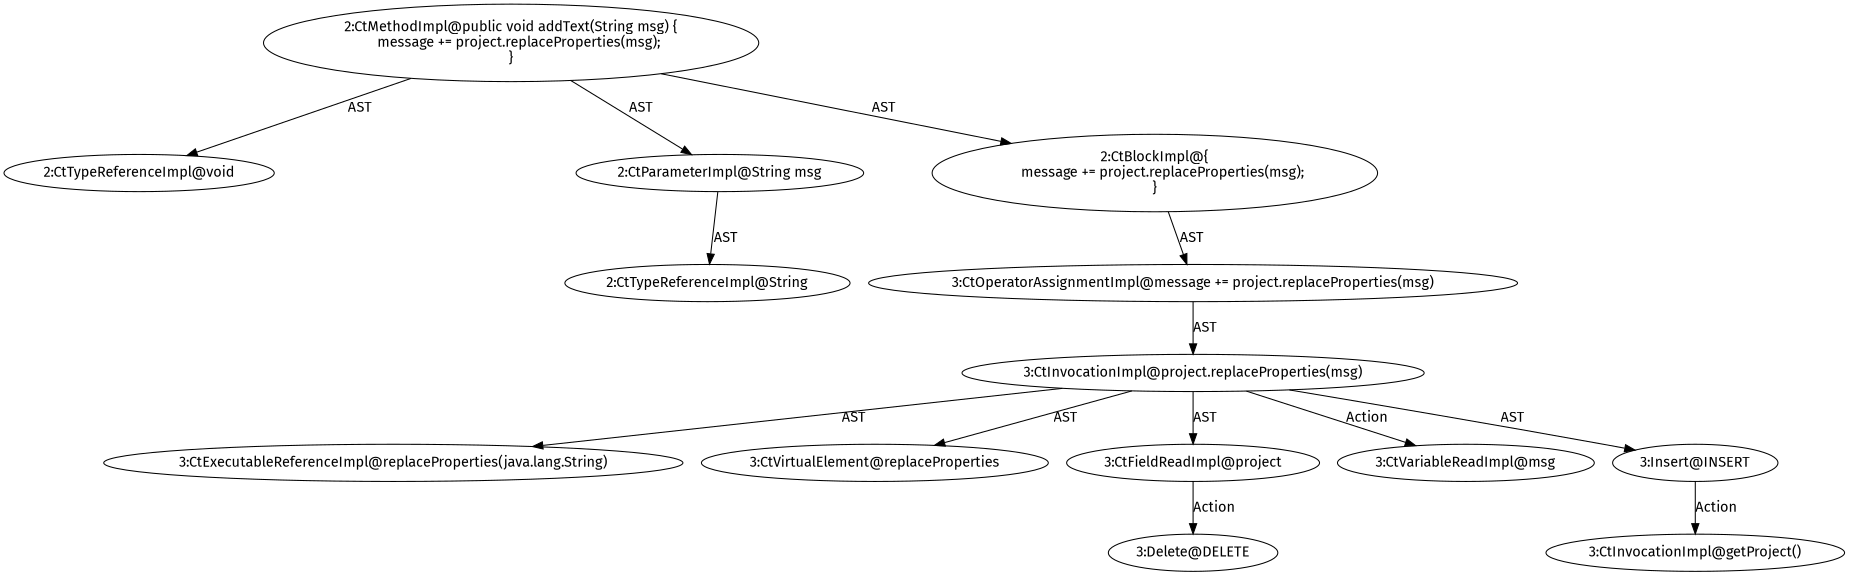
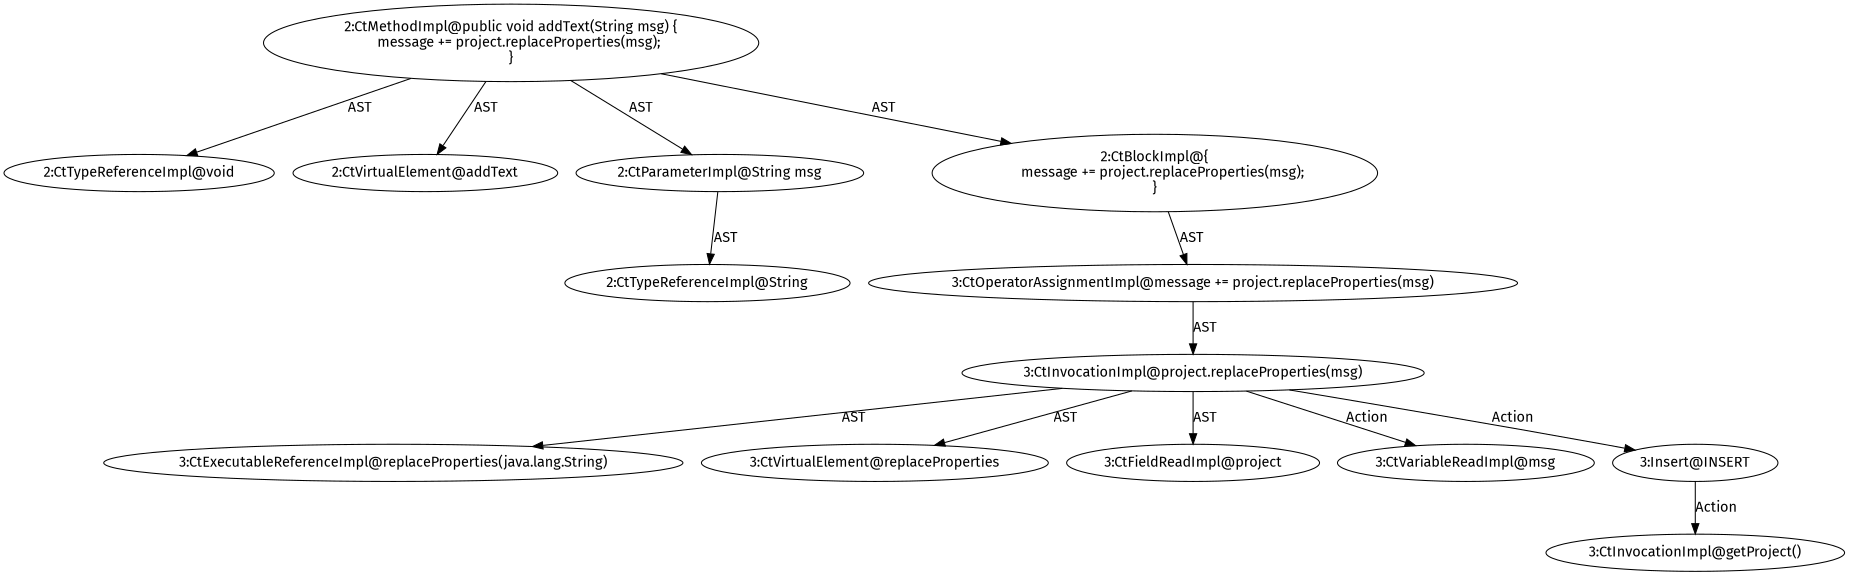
none -> (425, 173)
(1513, 418) -> (1513, 418)
(1193, 553) -> none
